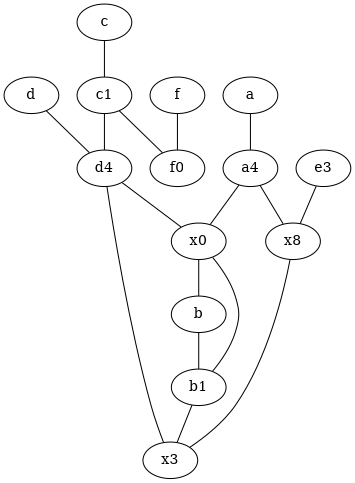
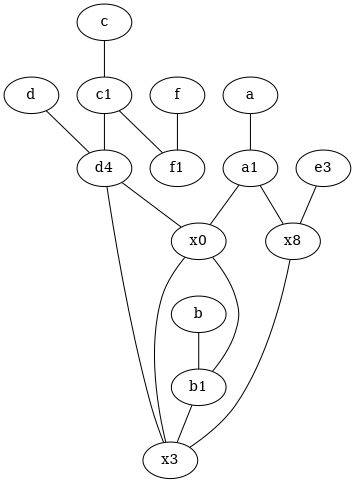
(177, 168) -> (177, 168)
(250, 168) -> (250, 168)
(199, 278) -> (155, 347)
